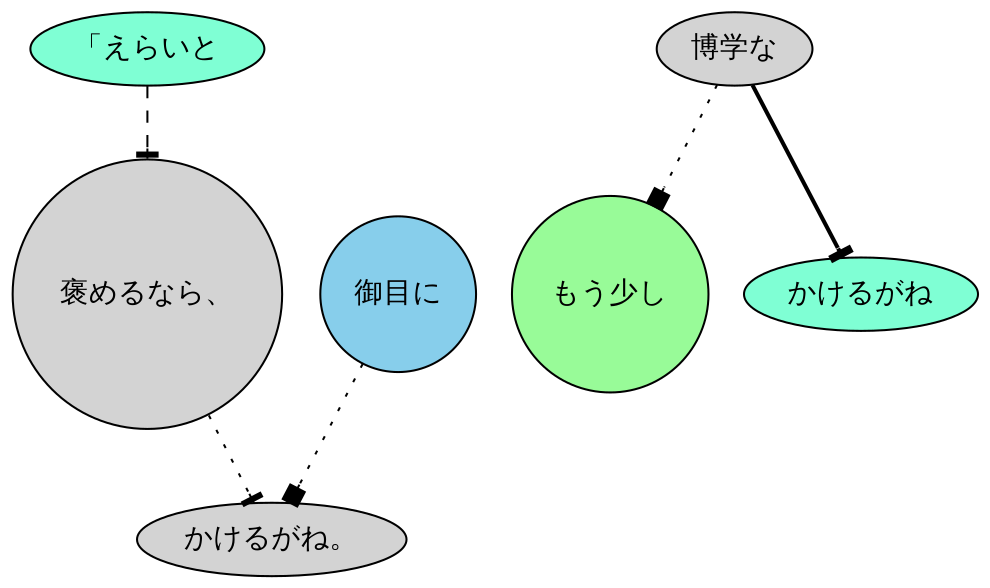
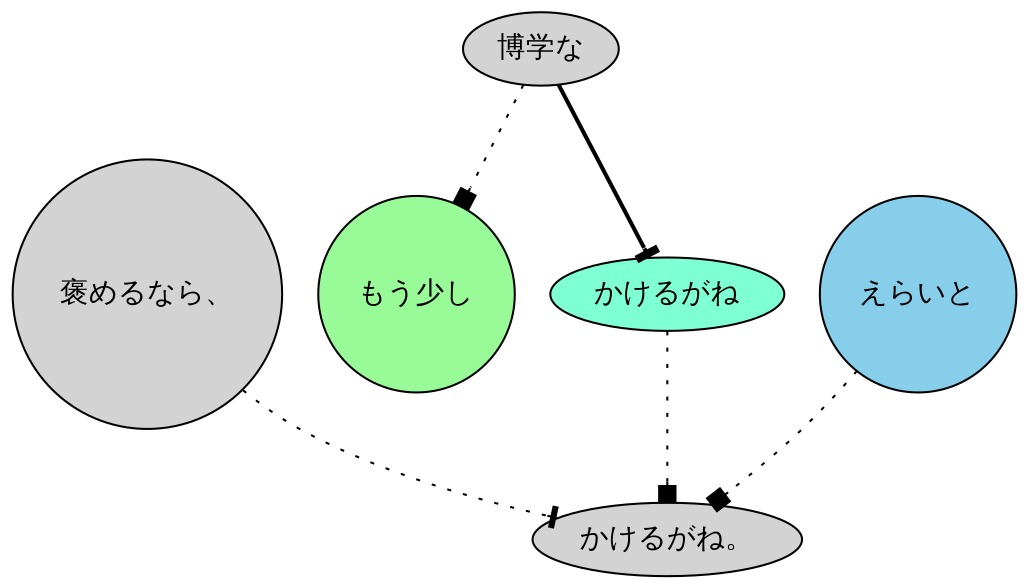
(147, 49) -> none
(398, 294) -> (918, 294)
none -> (667, 407)
